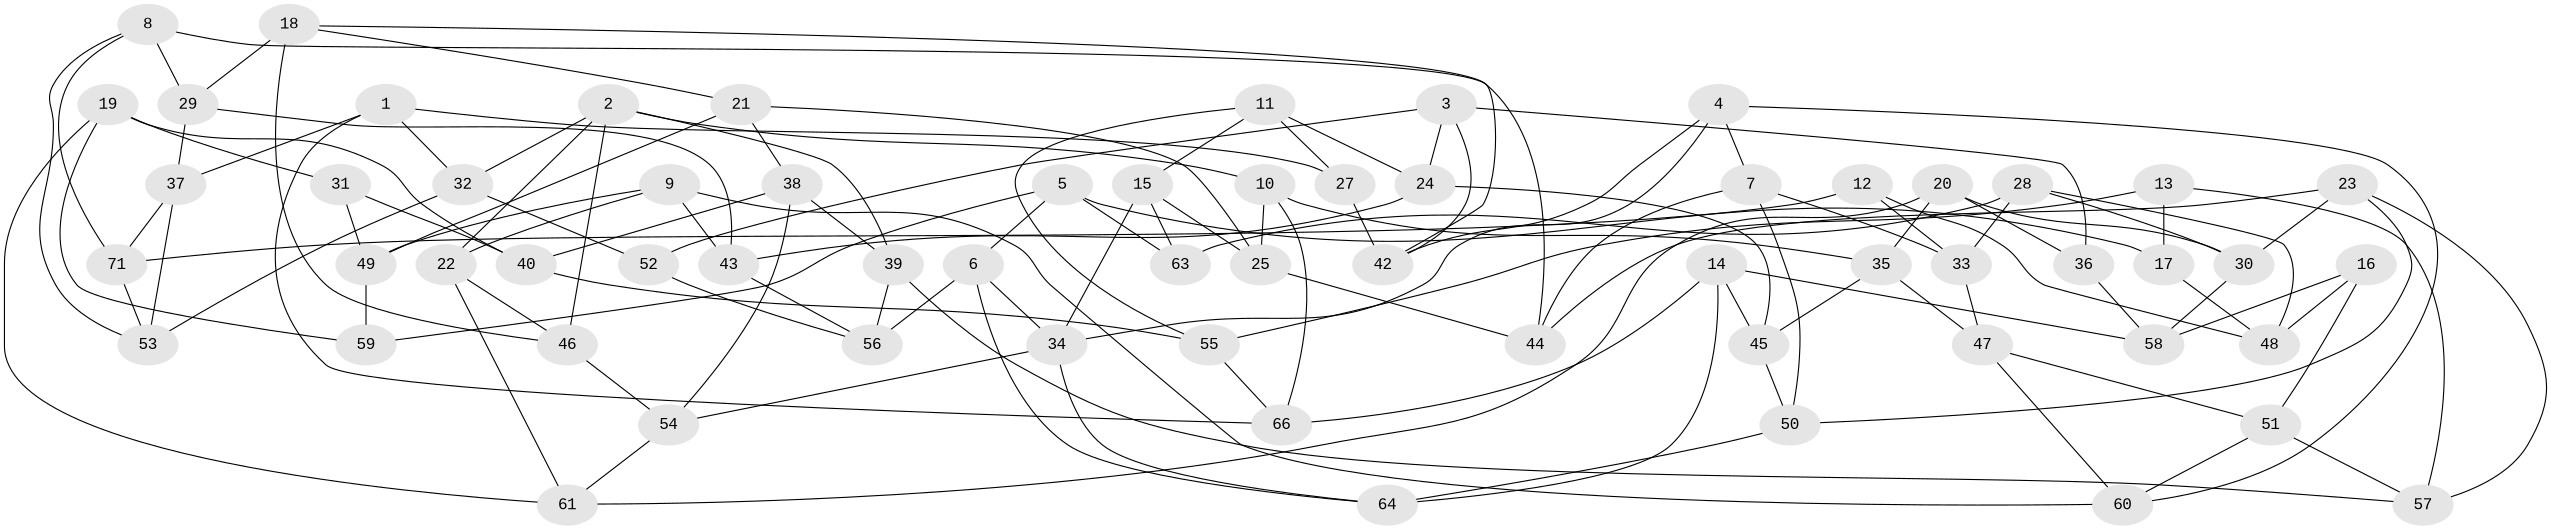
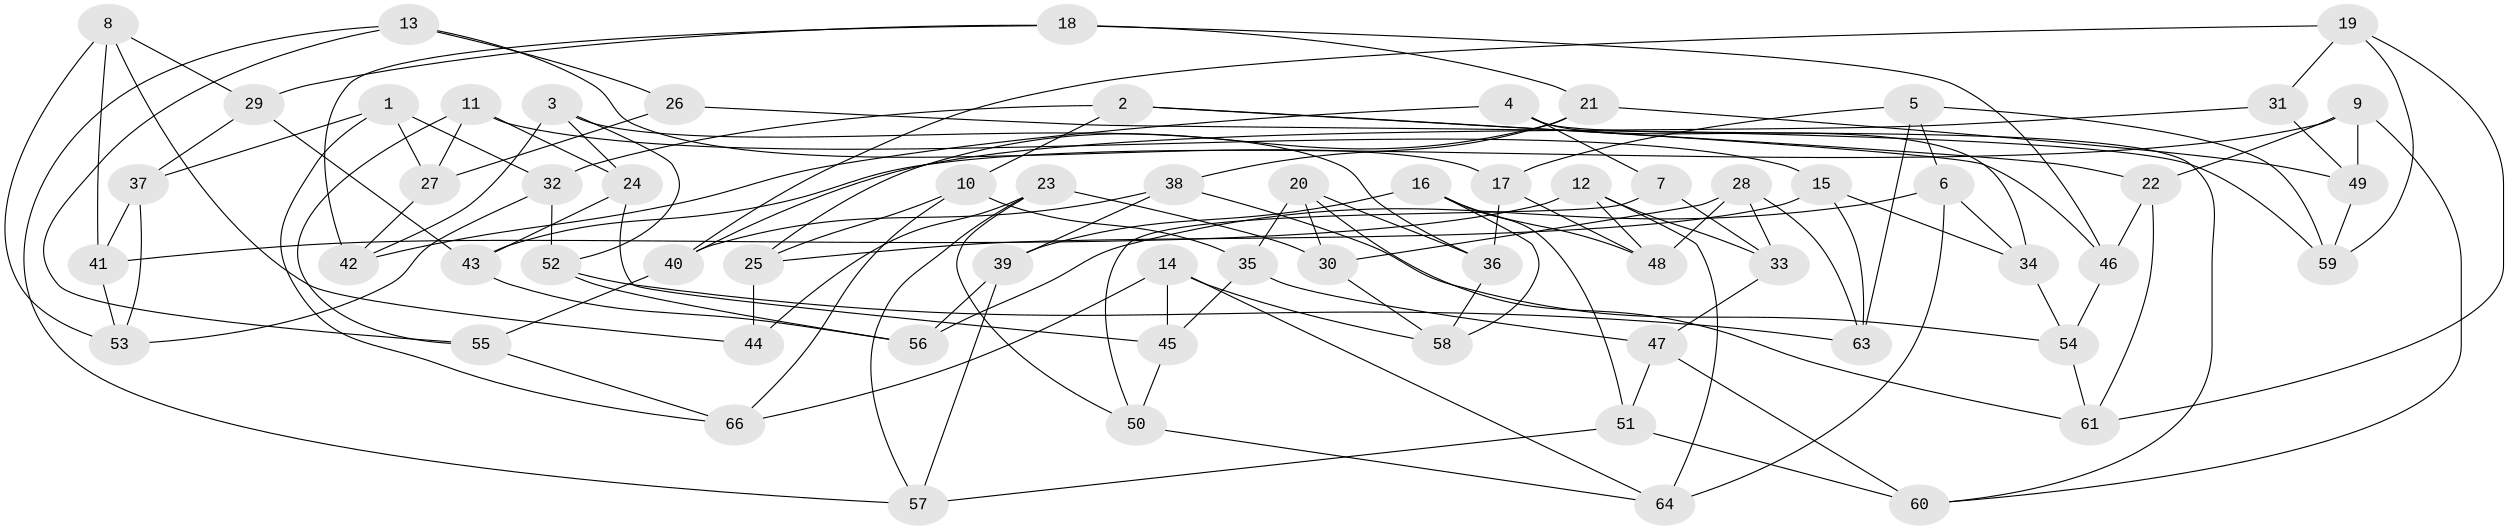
none -> (675, 105)
(783, 147) -> (1172, 222)
none -> (1497, 225)
(1586, 256) -> none
(117, 265) -> (98, 265)
none -> (1236, 313)
(1139, 462) -> (1715, 298)
